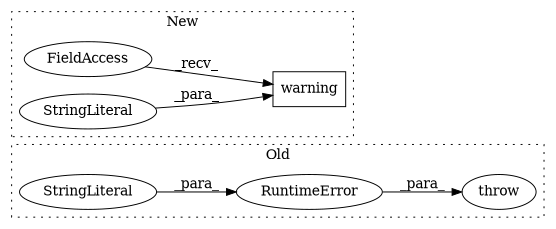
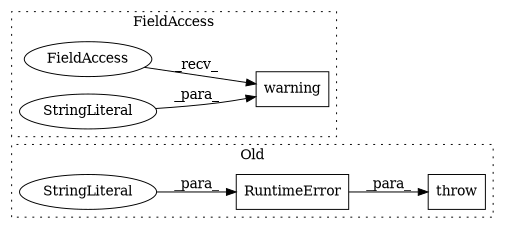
(183, 23) -> (174, 23)
(309, 192) -> (292, 192)
(499, 192) -> (457, 192)
